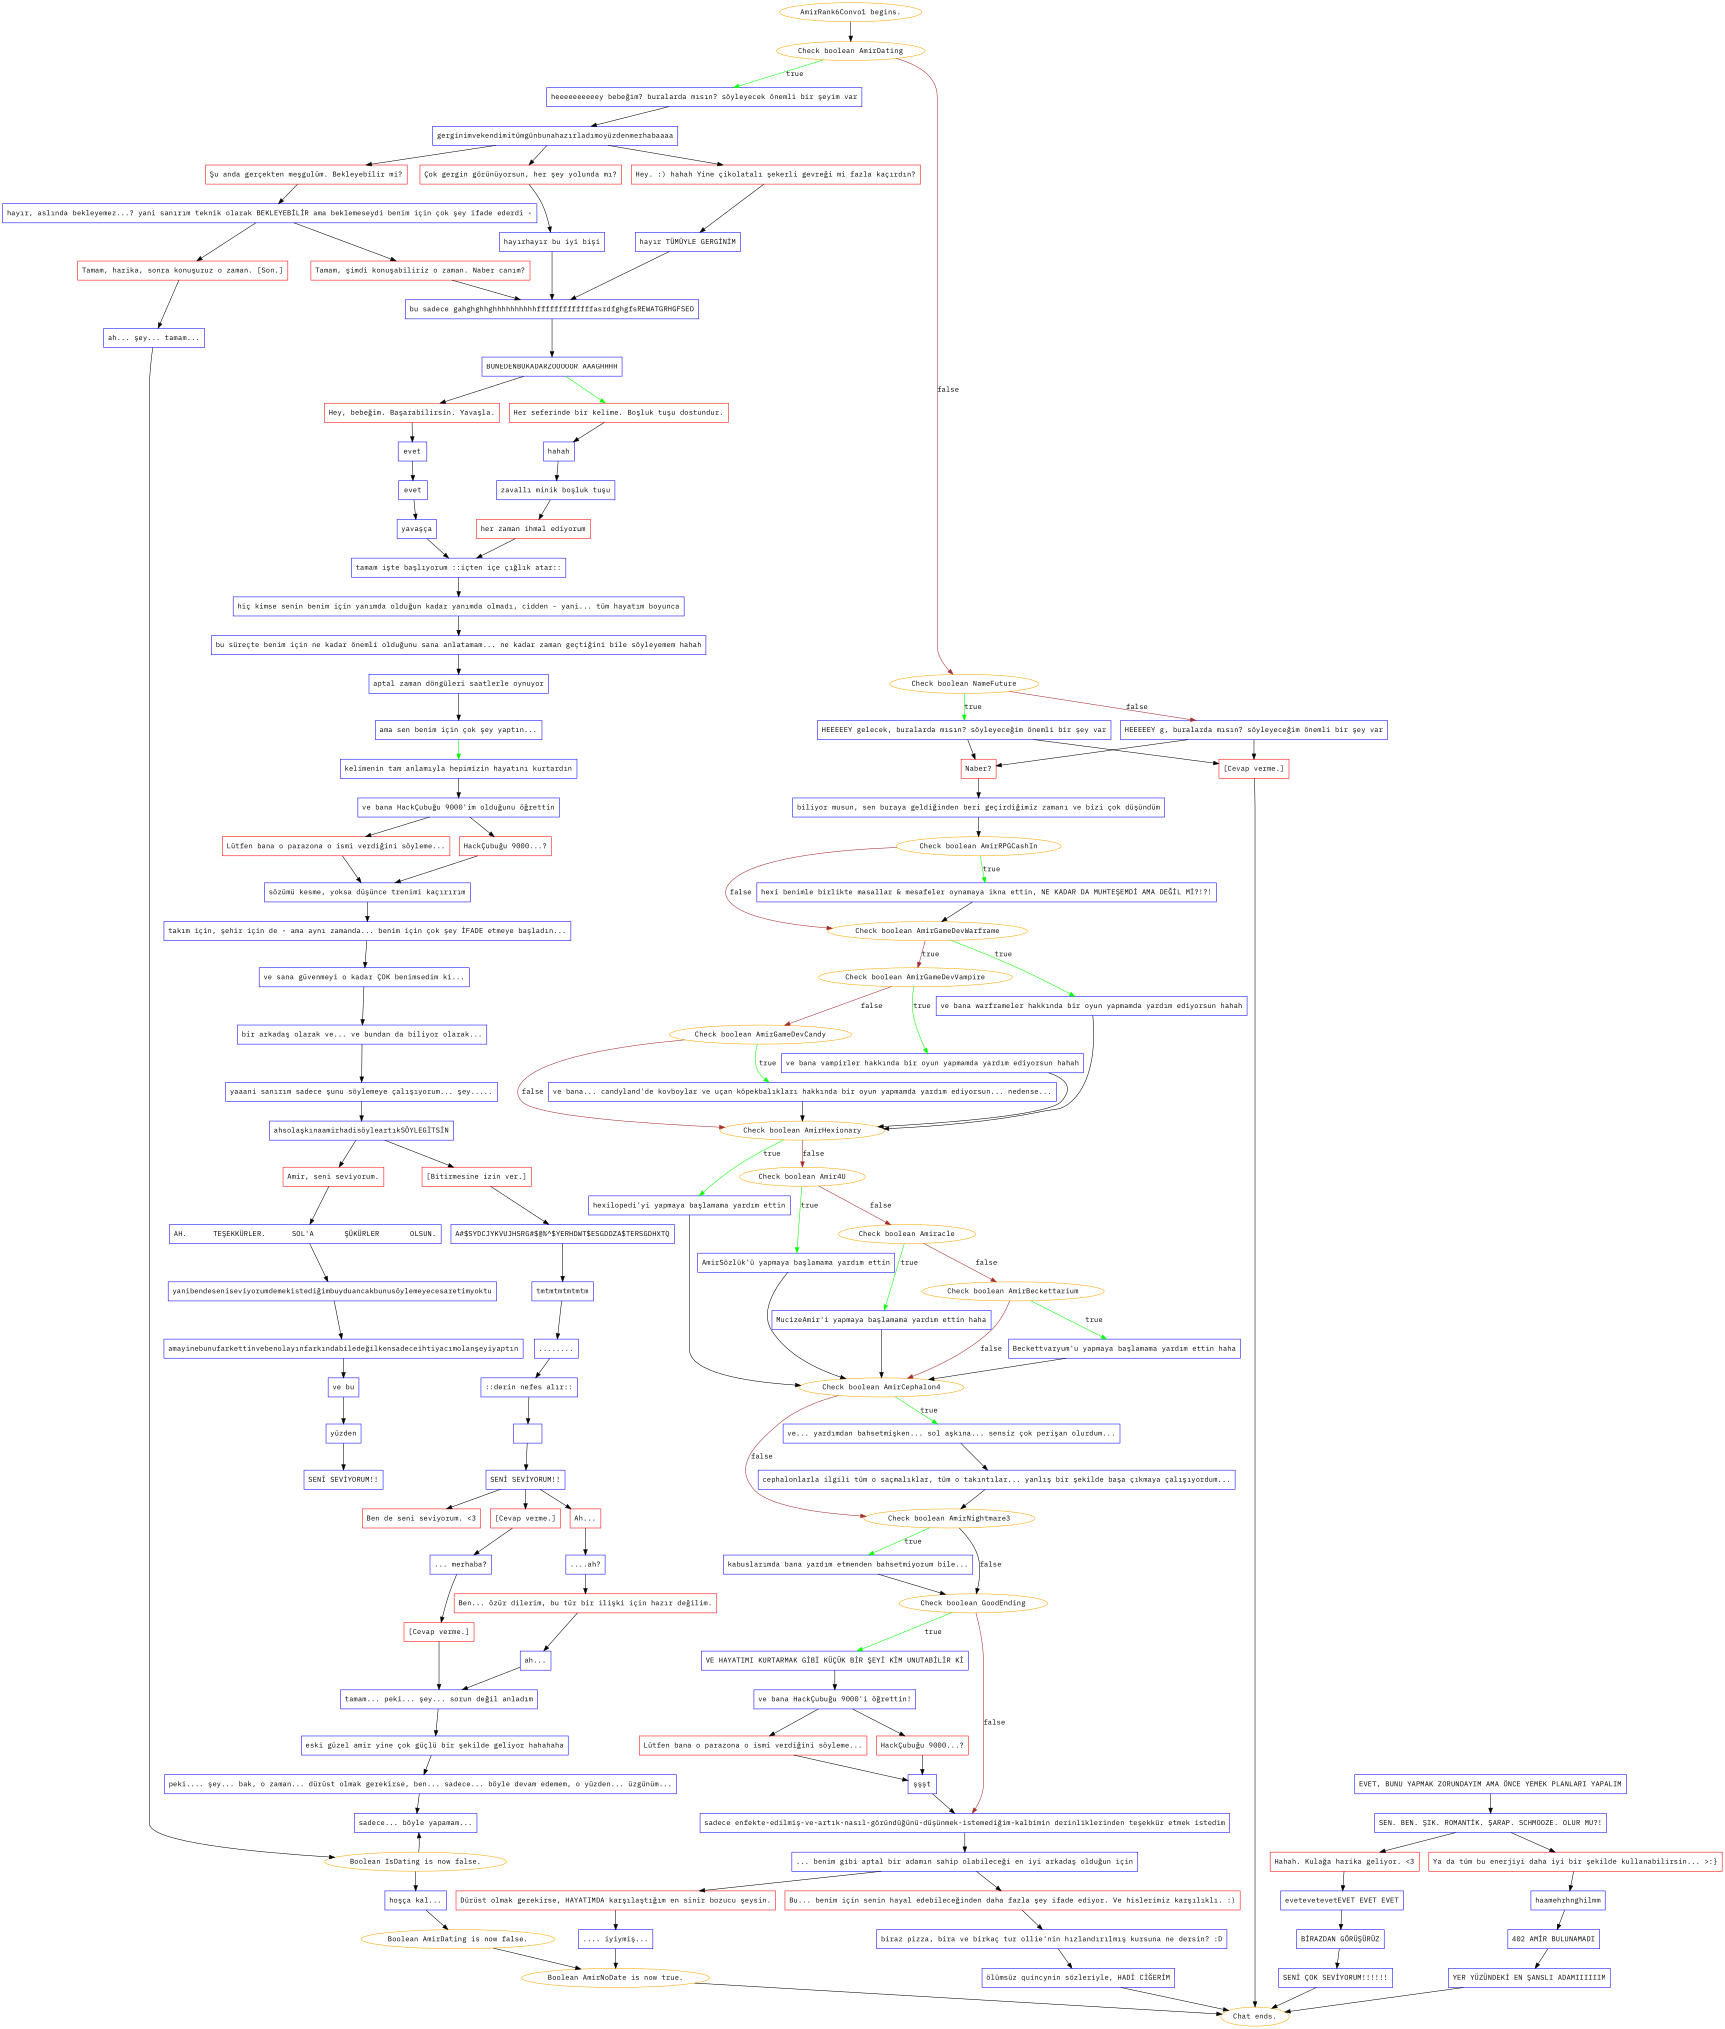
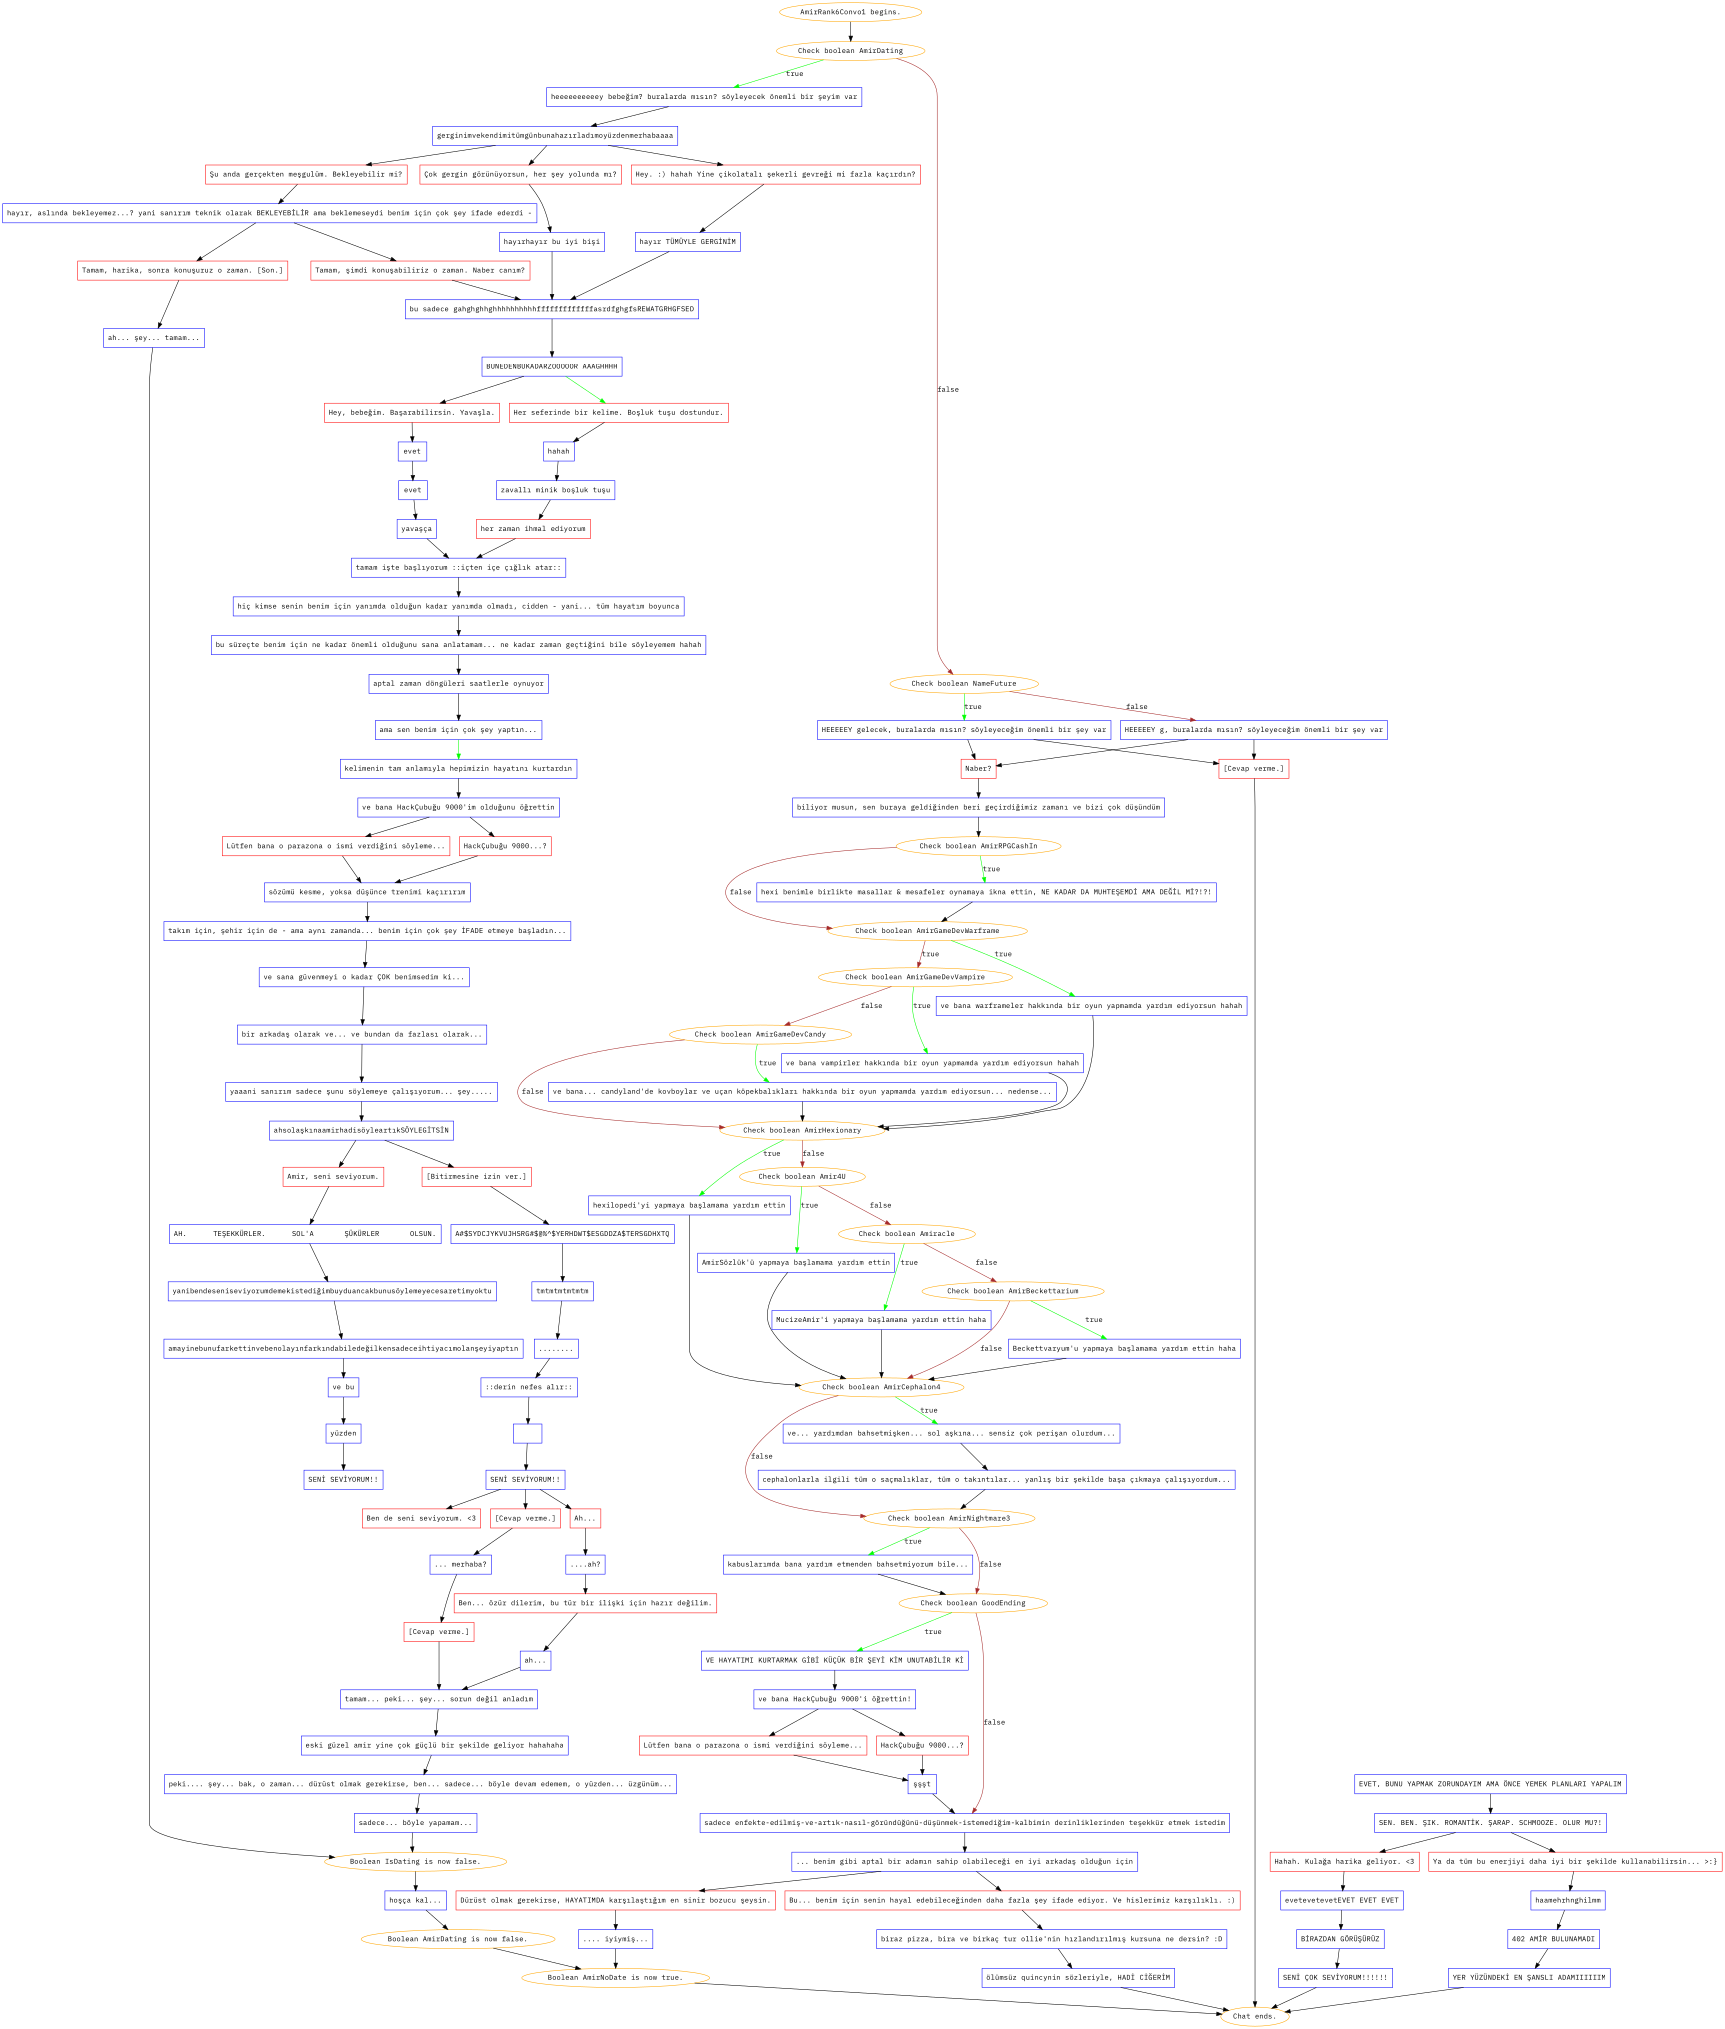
(362, 1035) -> (362, 1035)
(978, 1556) -> (978, 1556)
(419, 1845) -> (412, 1840)
